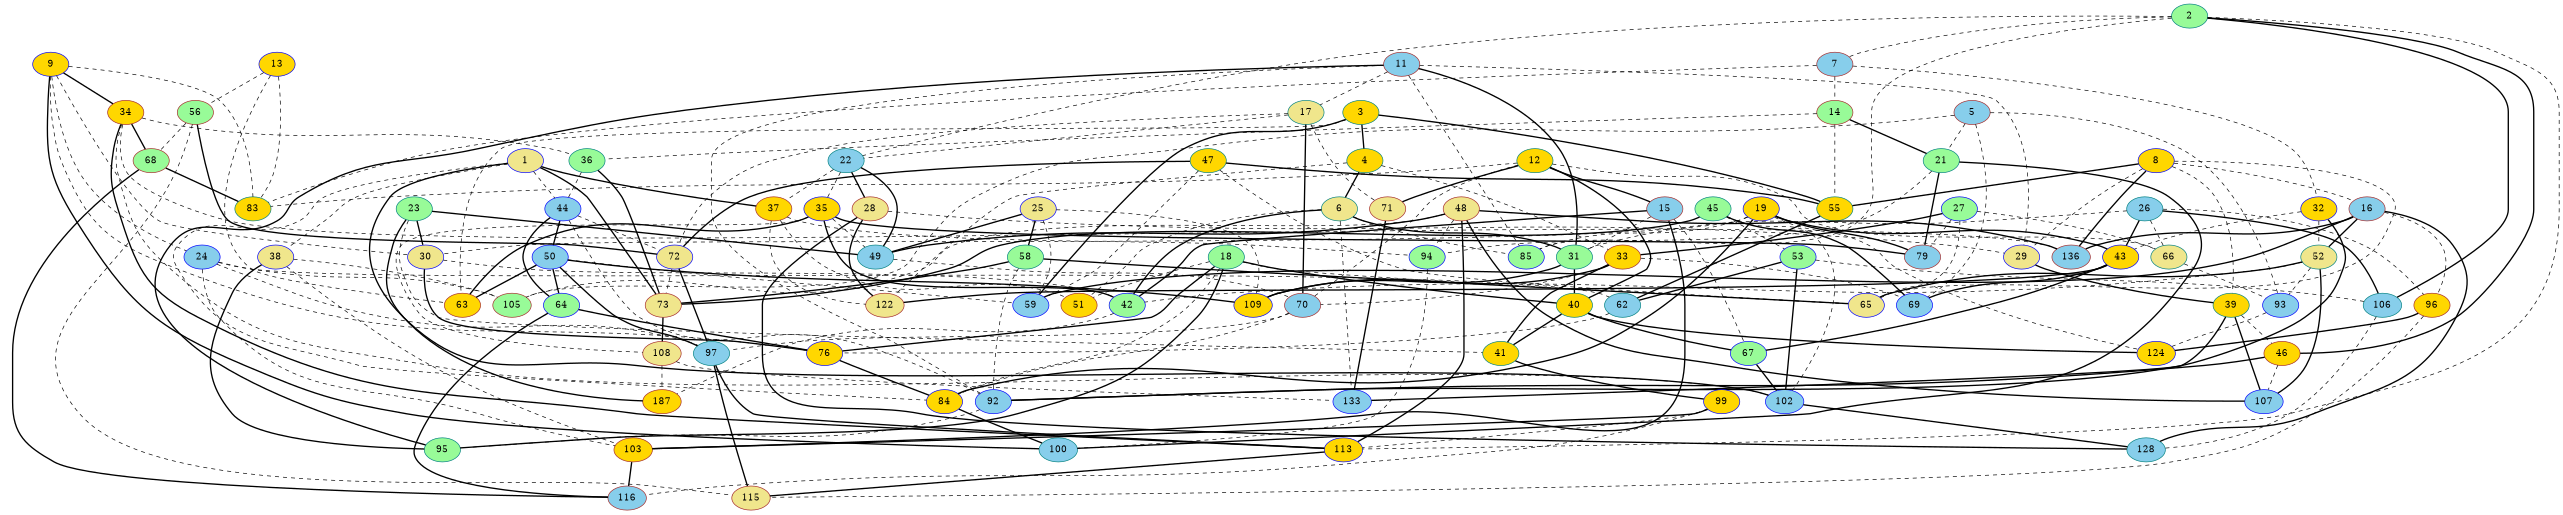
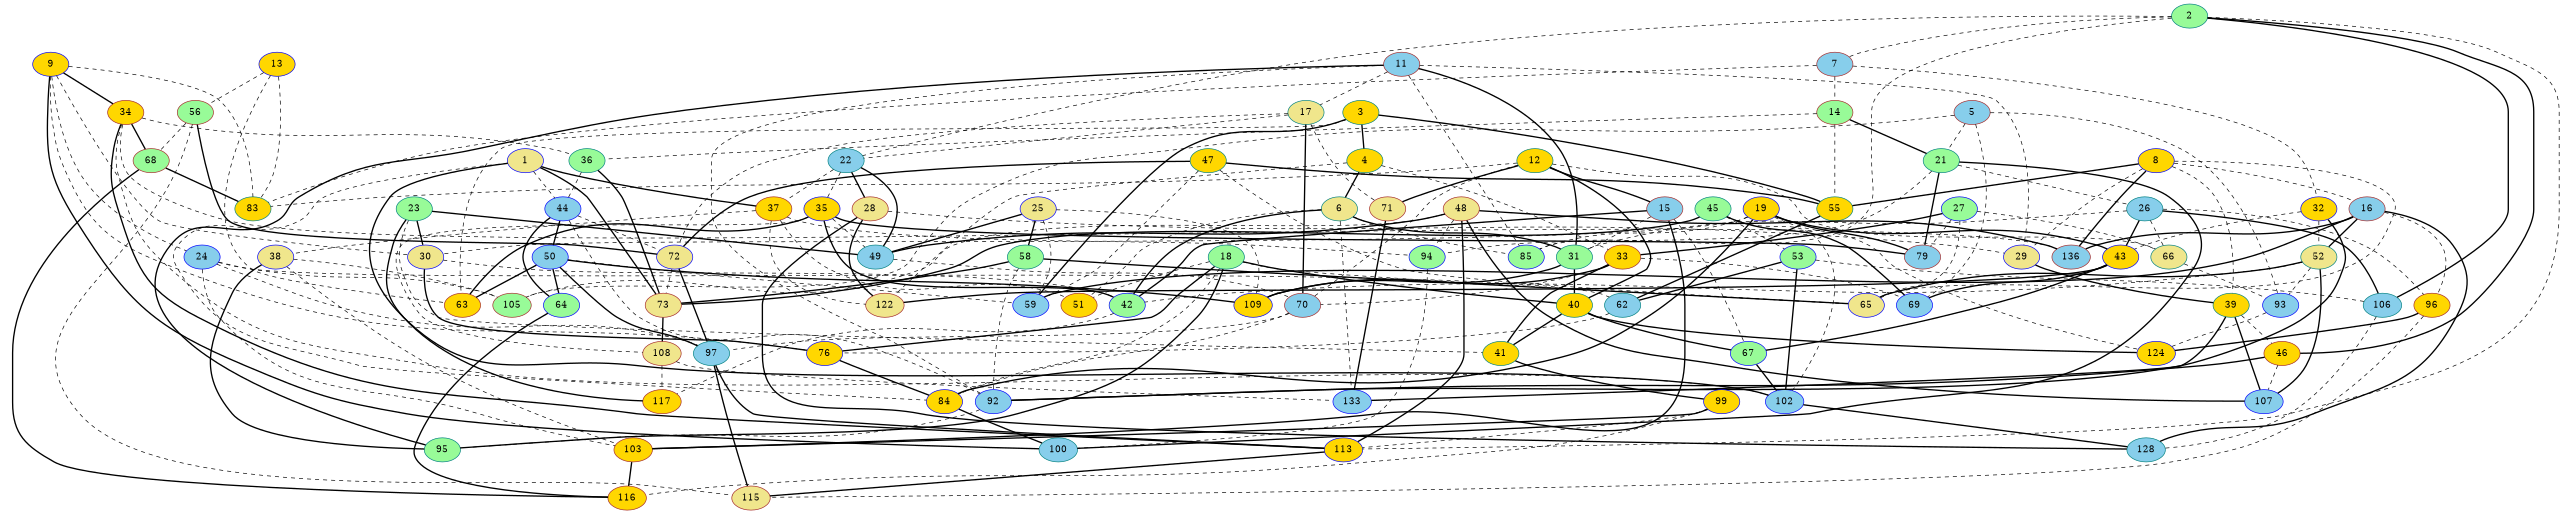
none -> (2043, 185)
(389, 187) -> (640, 219)
(635, 321) -> none
(662, 402) -> (662, 402)
(627, 498) -> (627, 498)
